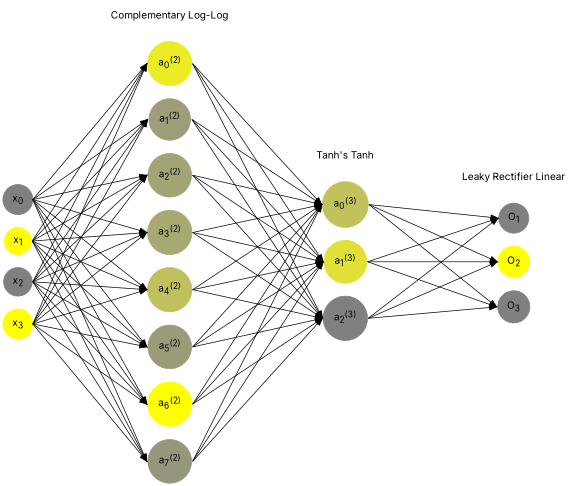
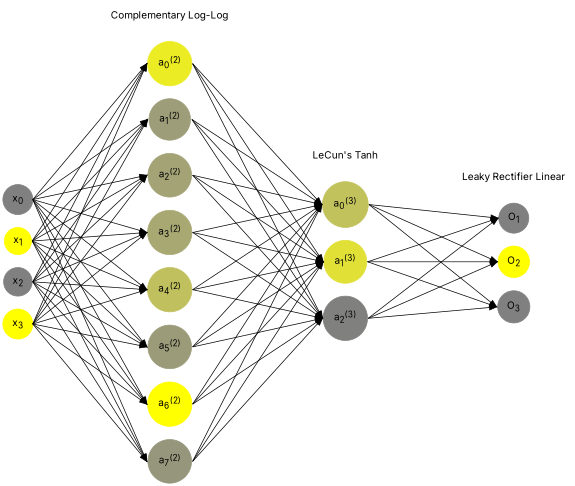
(345, 156) -> (345, 156)
